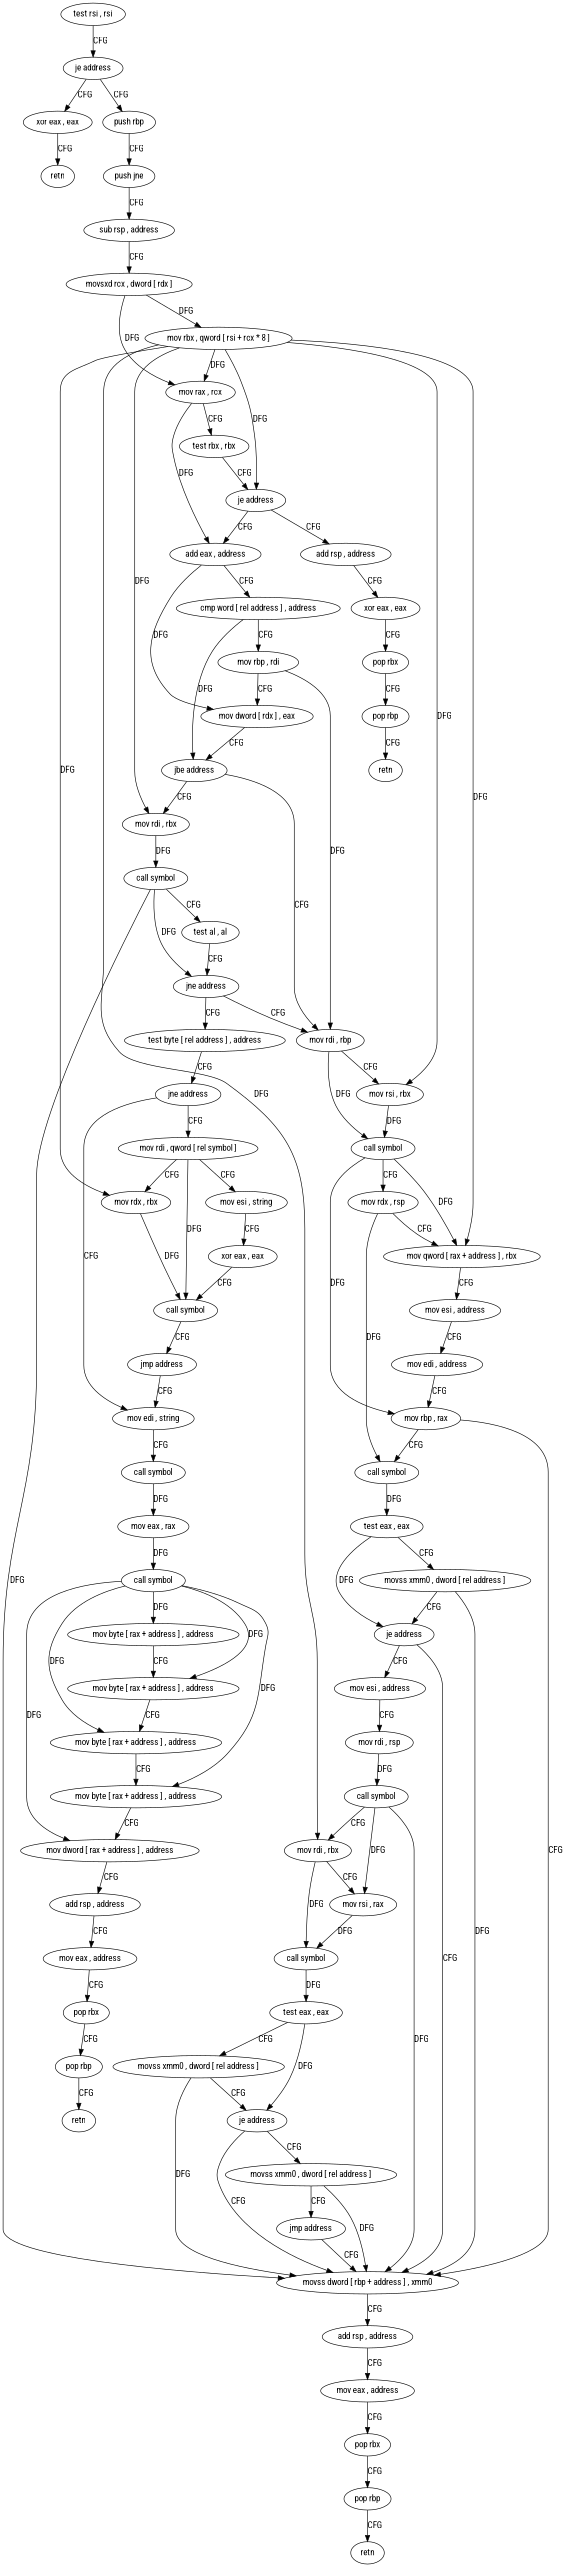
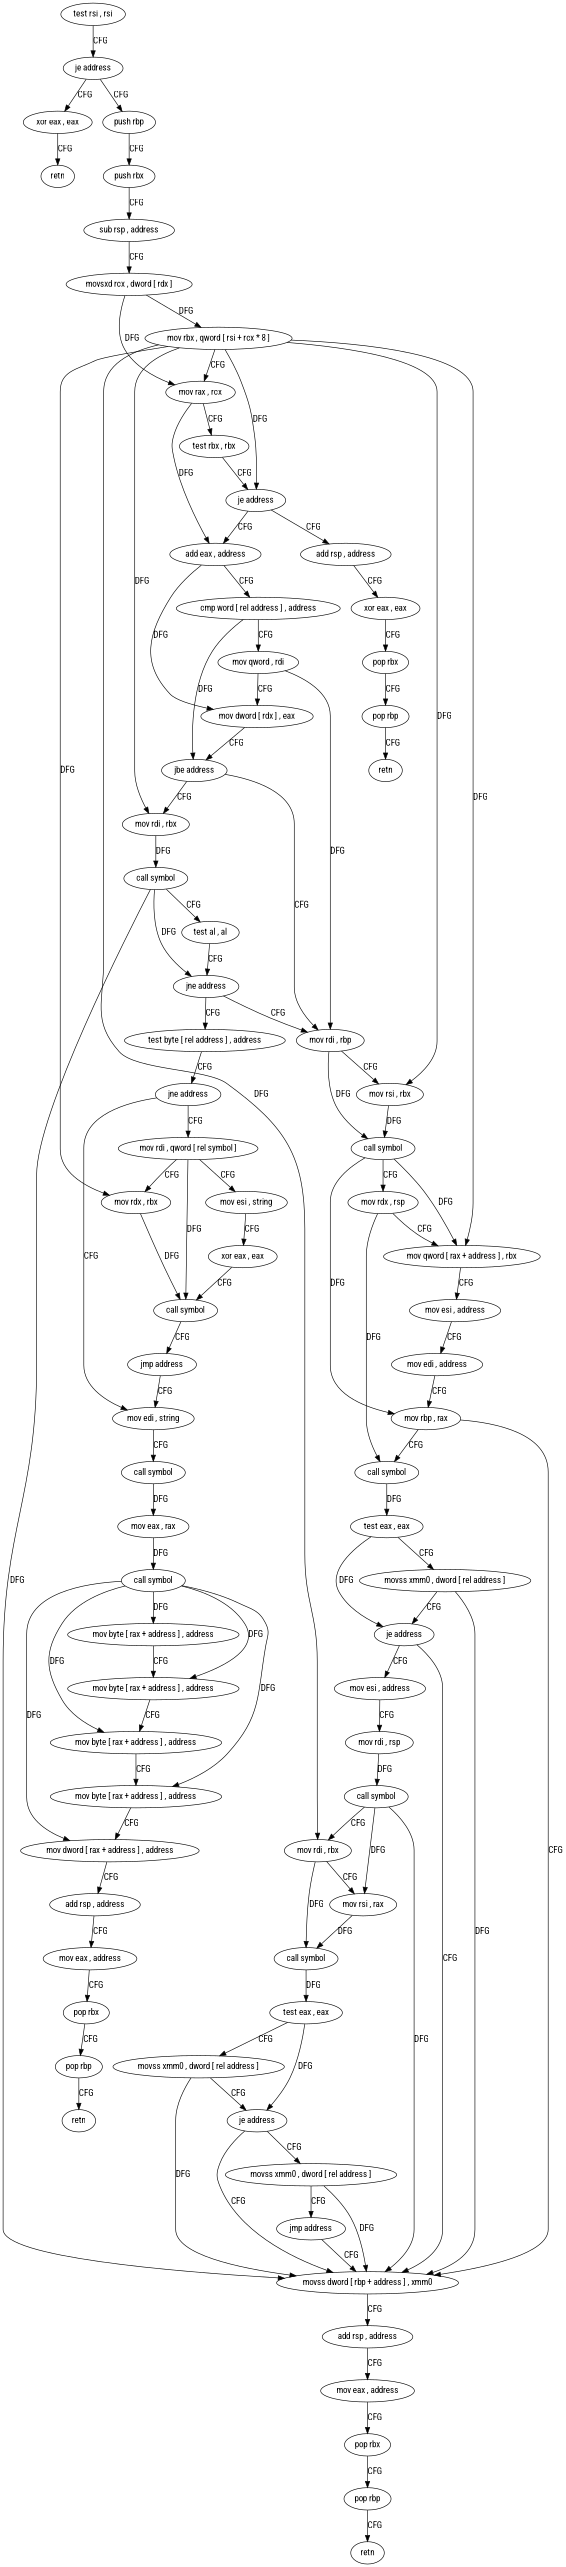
(129, 176) -> (129, 176)
(218, 365) -> (218, 365)
(258, 662) -> (258, 662)
